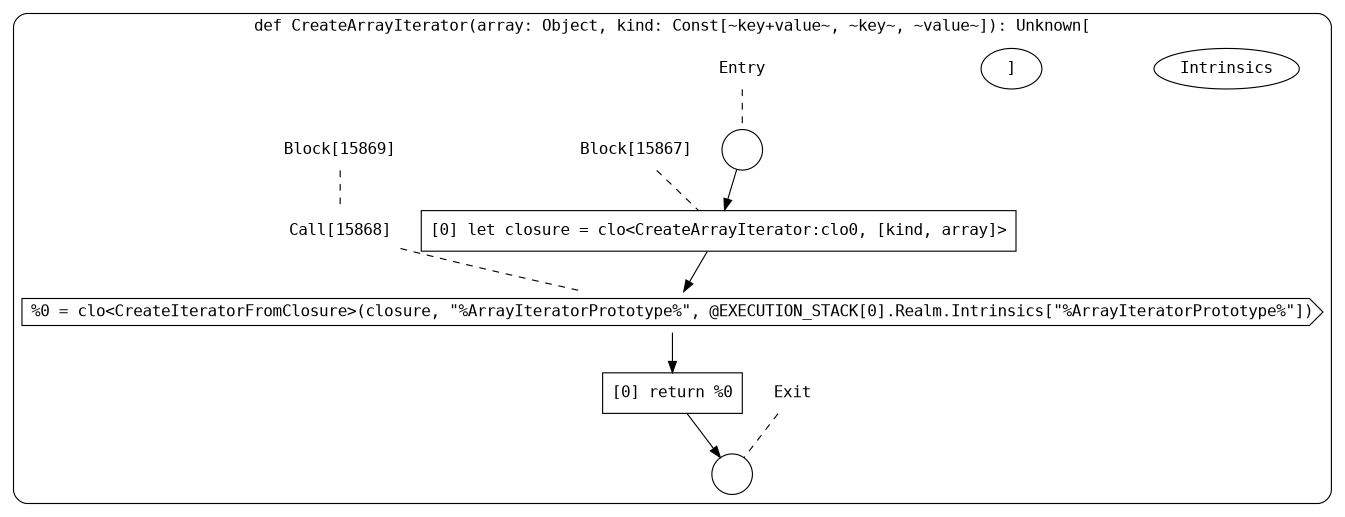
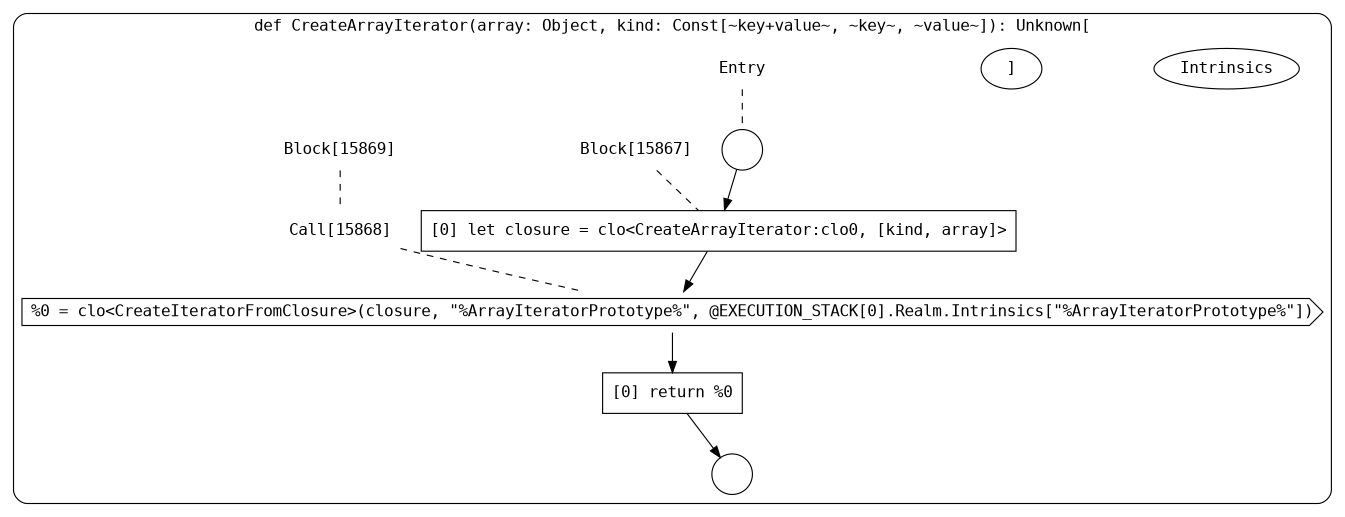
(793, 393) -> none
